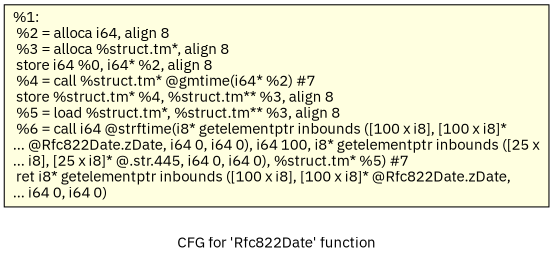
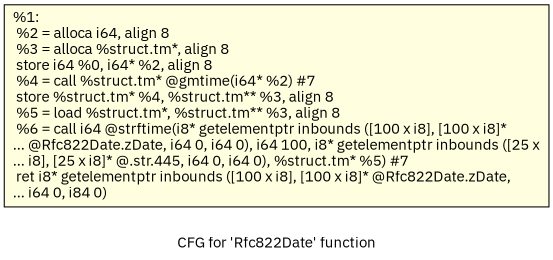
(60, 193) -> (60, 193)
